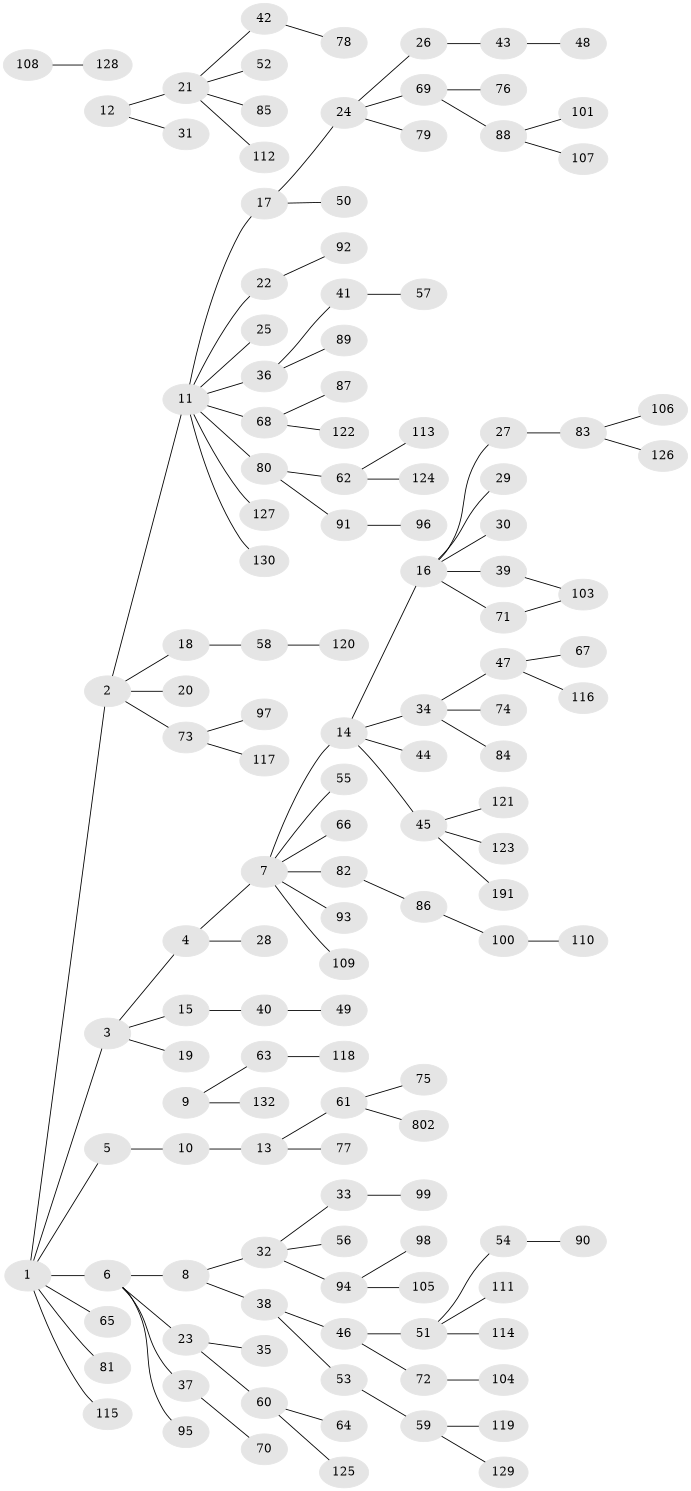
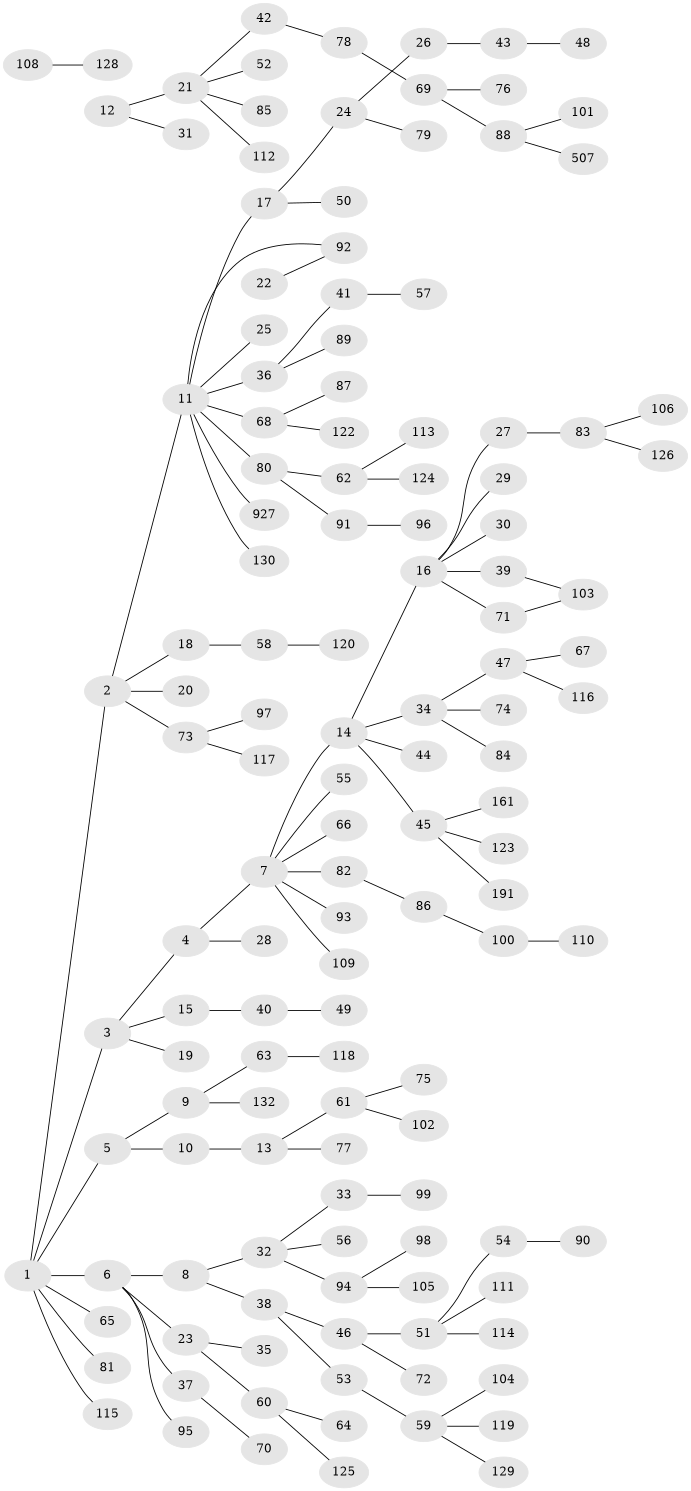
(384, 101) -> (384, 66)
(583, 159) -> (583, 159)
(219, 338) -> (229, 271)
(264, 515) -> (264, 515)
(504, 803) -> (504, 803)
none -> (147, 1126)
(424, 1126) -> (424, 1126)
(463, 1380) -> (463, 1403)
